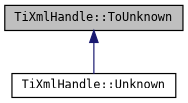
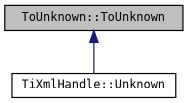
(94, 18) -> (94, 18)
